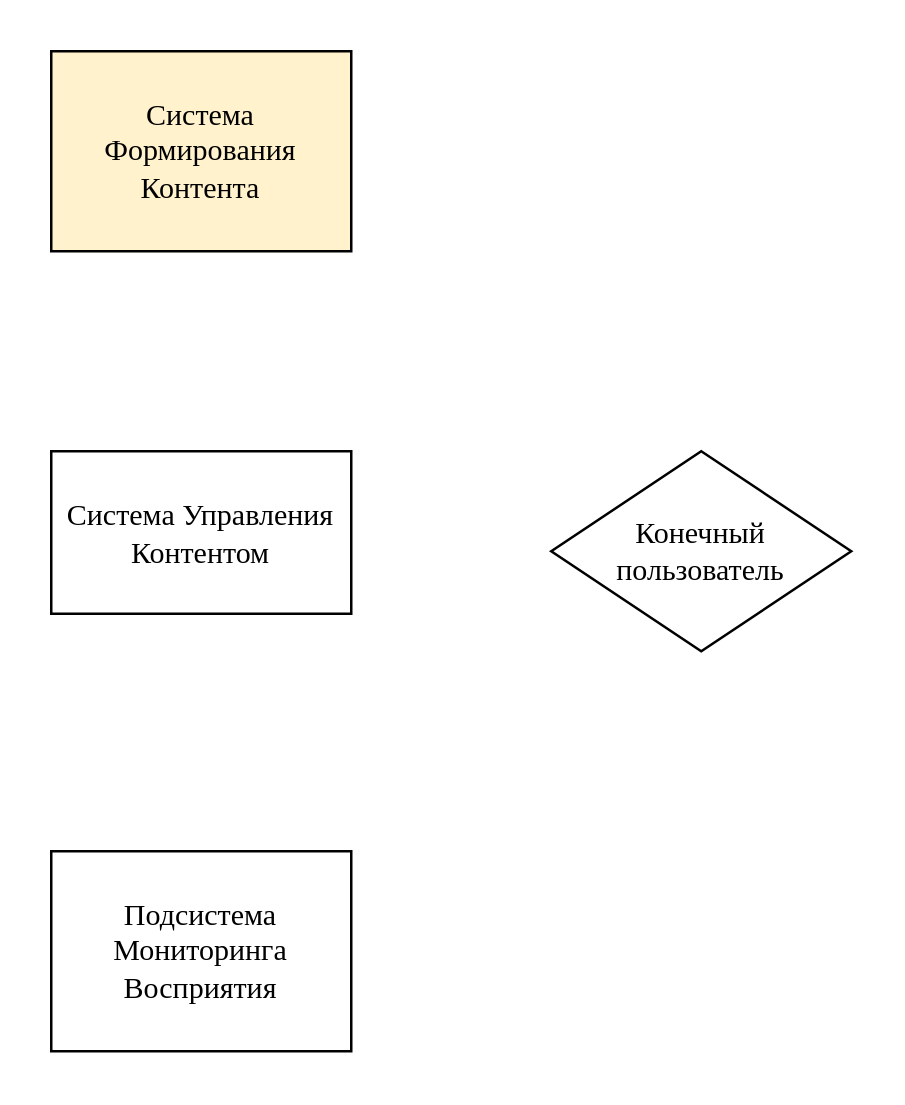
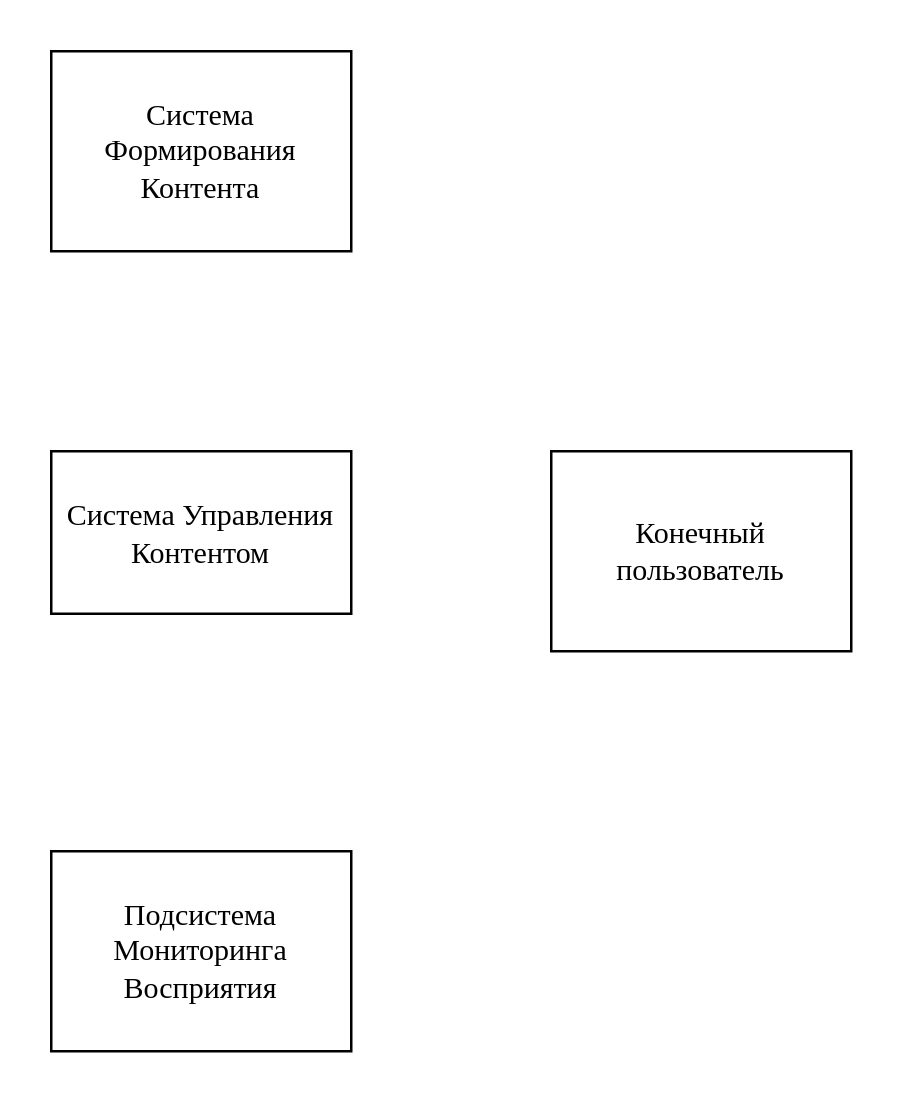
(201, 151) -> (201, 151)
(701, 551) -> (701, 551)
